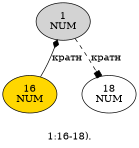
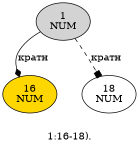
(48, 63) -> (22, 47)
